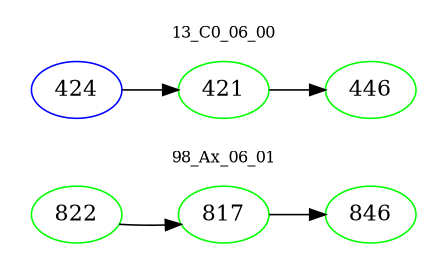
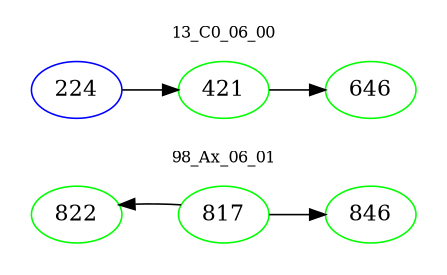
(77, 90) -> (77, 90)
(371, 90) -> (371, 90)
(142, 225) -> (158, 204)
